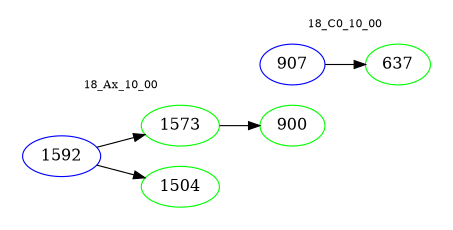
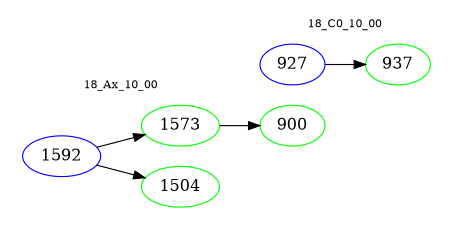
(292, 65) -> (292, 65)
(398, 65) -> (398, 65)
